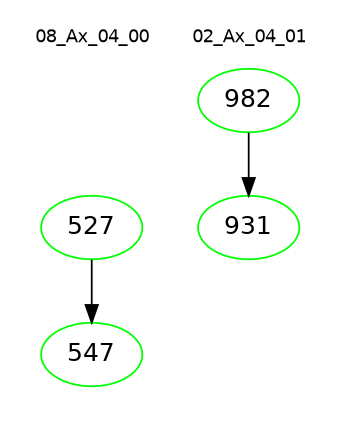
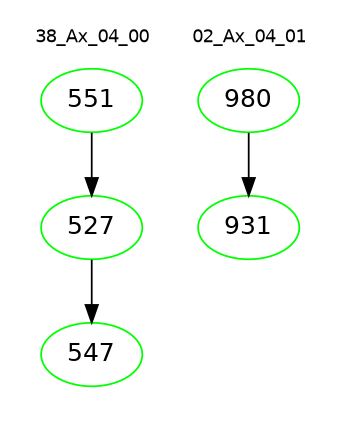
(93, 38) -> (93, 38)
none -> (92, 101)
(249, 101) -> (249, 101)
